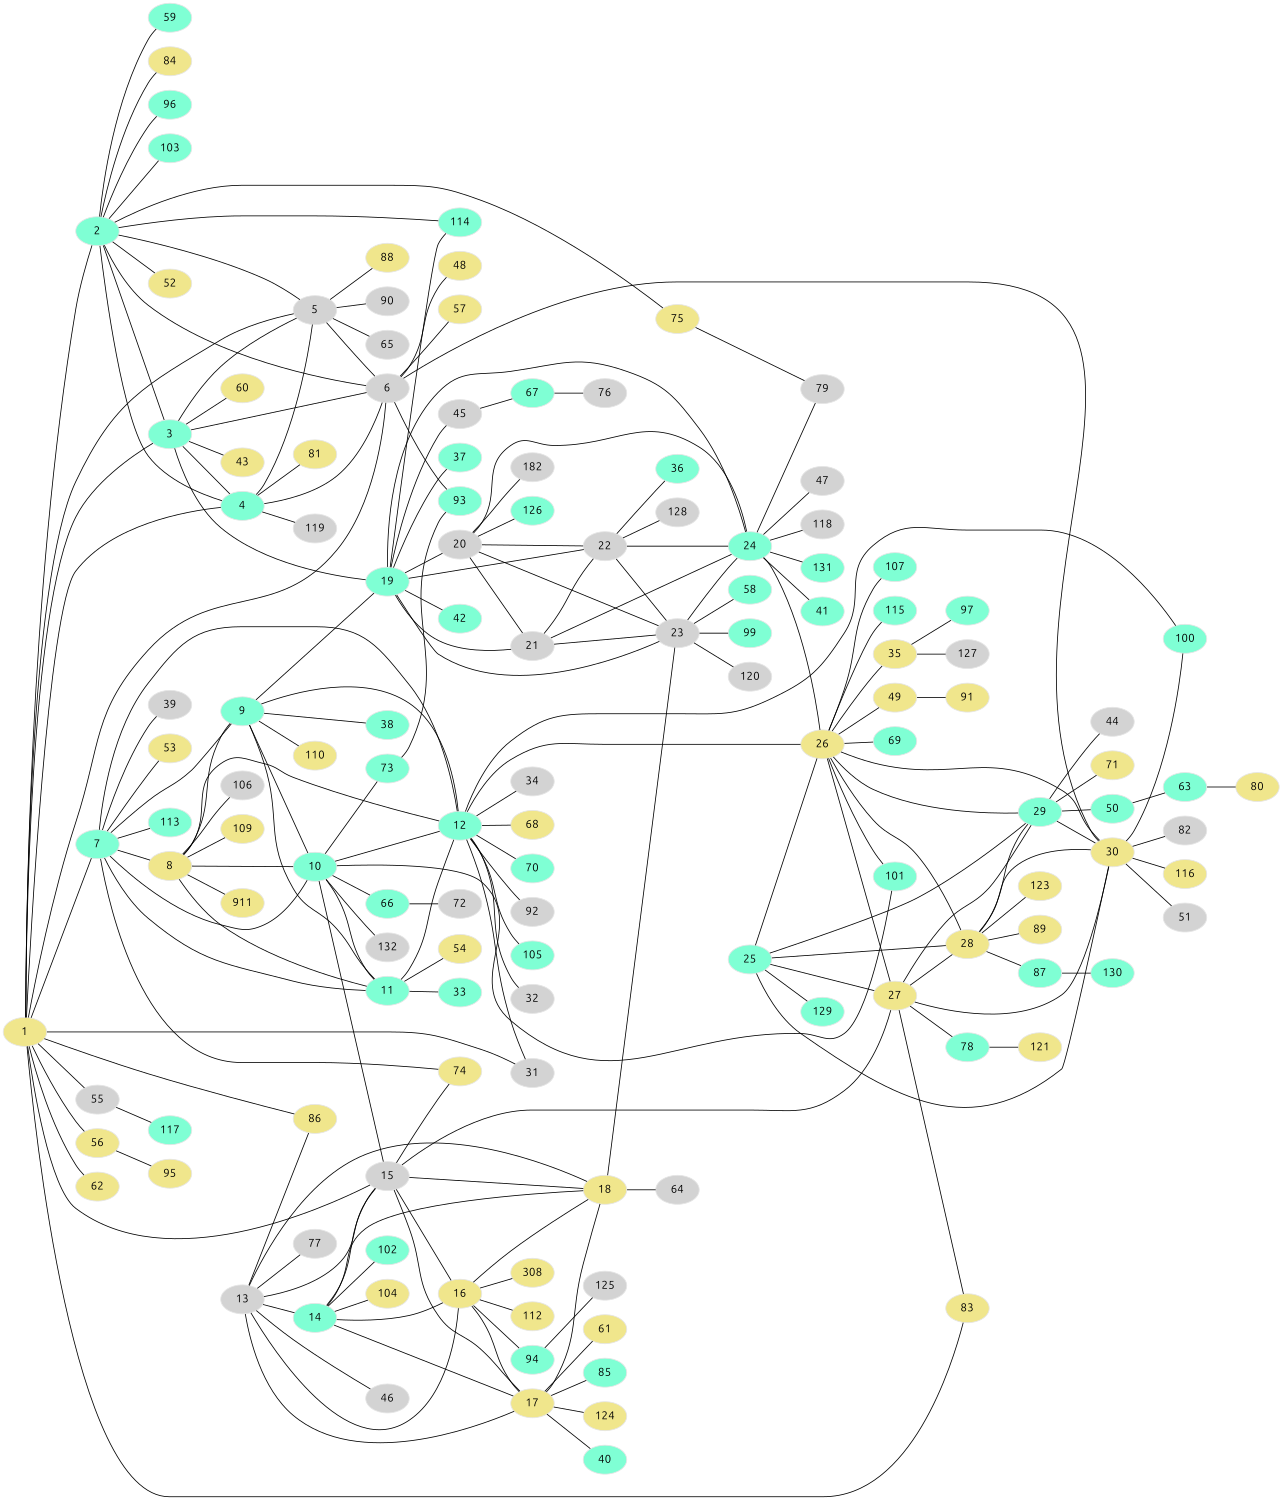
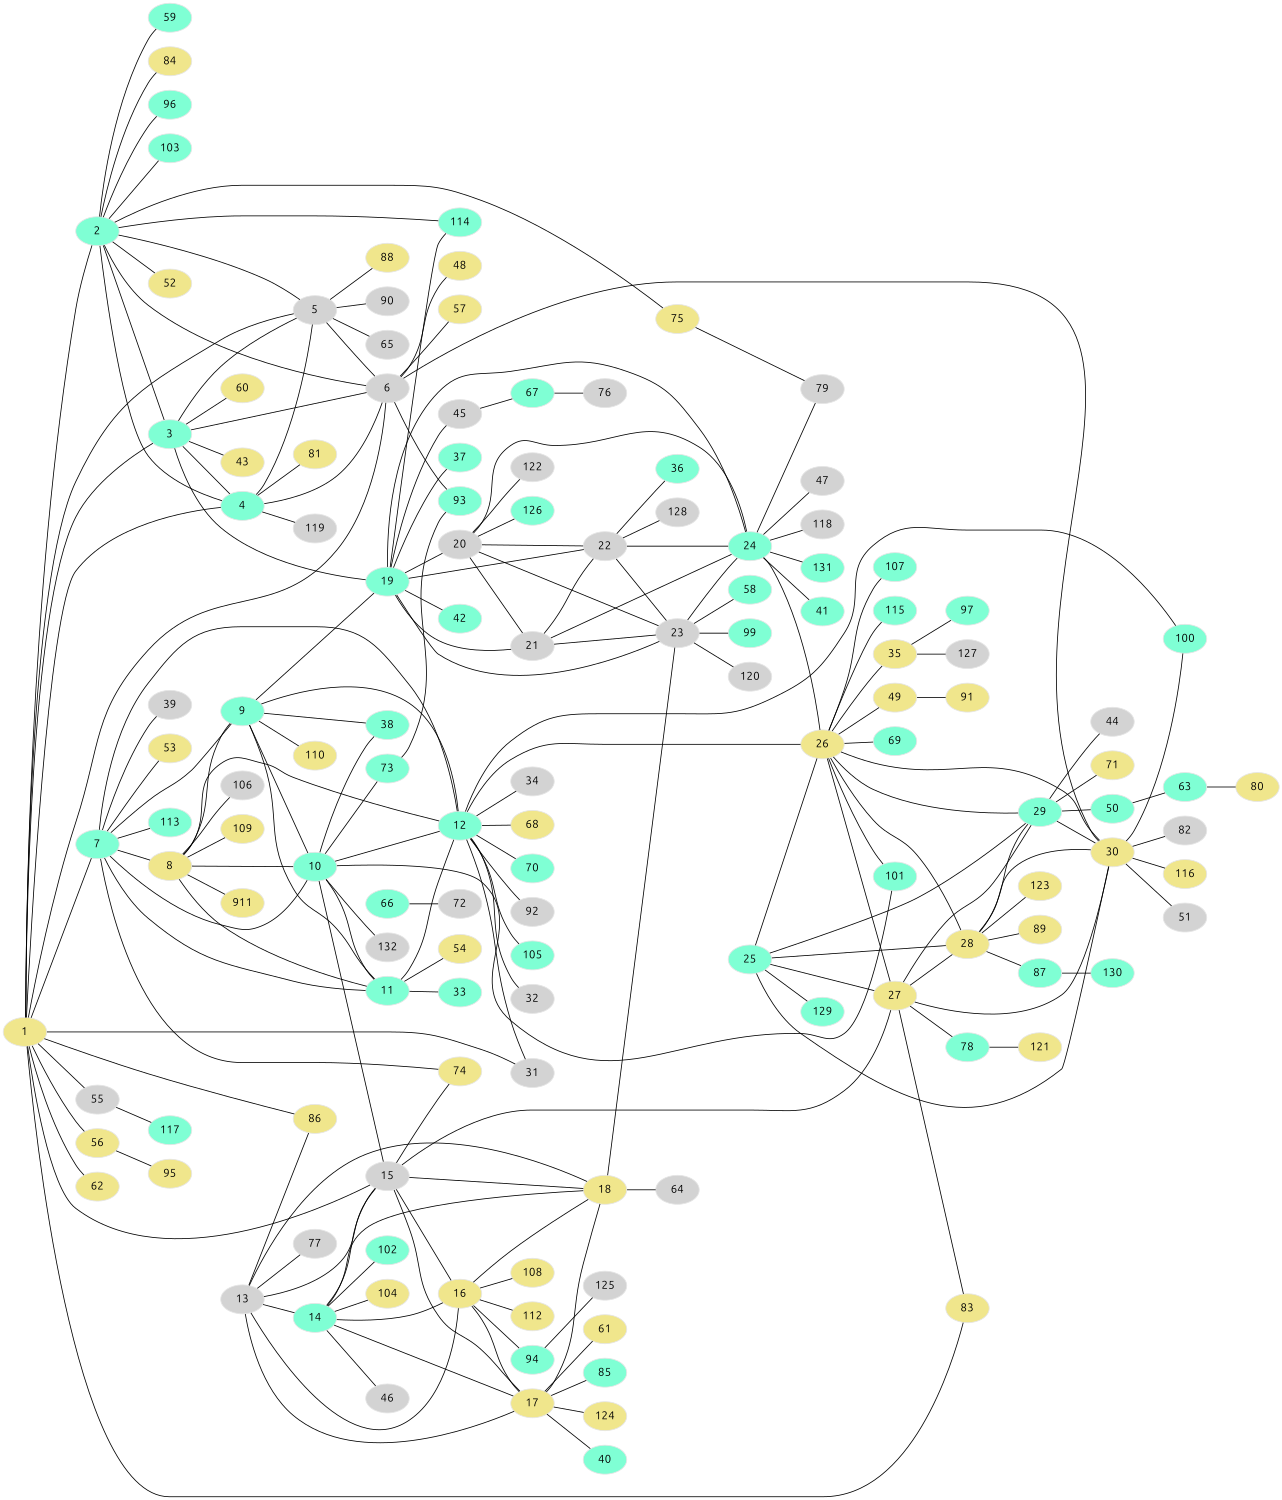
(532, 467) -> (532, 467)
(351, 885) -> (343, 789)
(532, 1273) -> (532, 1273)
(312, 1352) -> (351, 1358)
